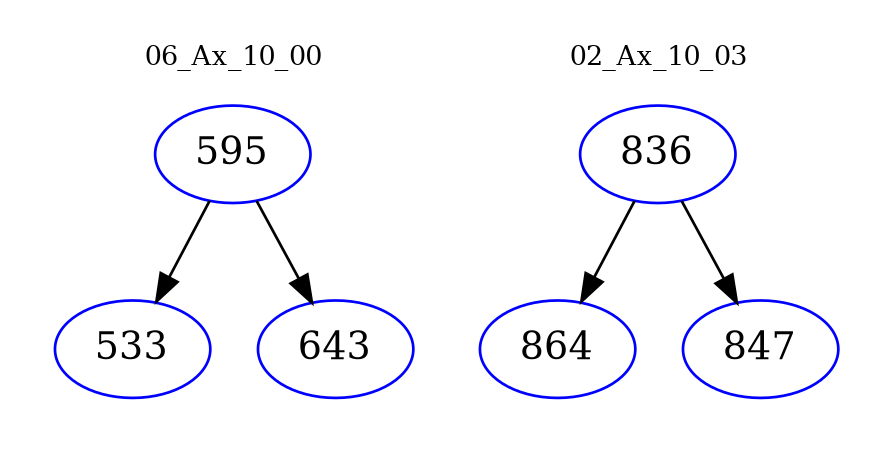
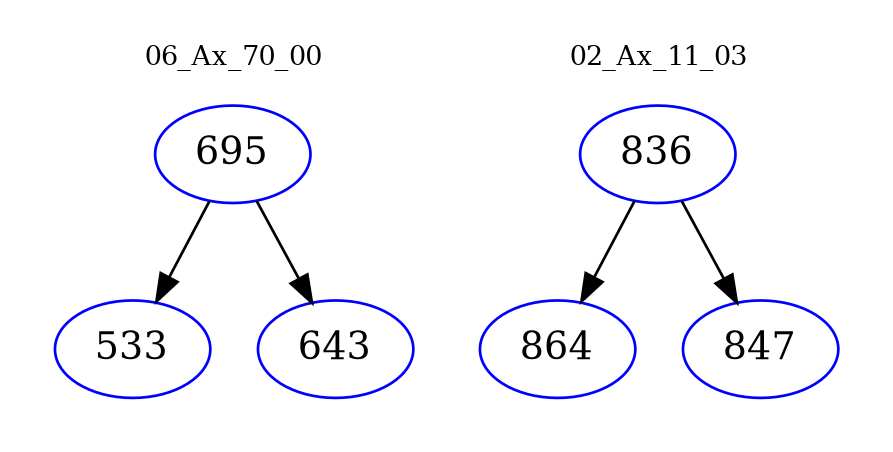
(234, 58) -> (234, 58)
(659, 58) -> (659, 58)
(233, 154) -> (233, 154)
